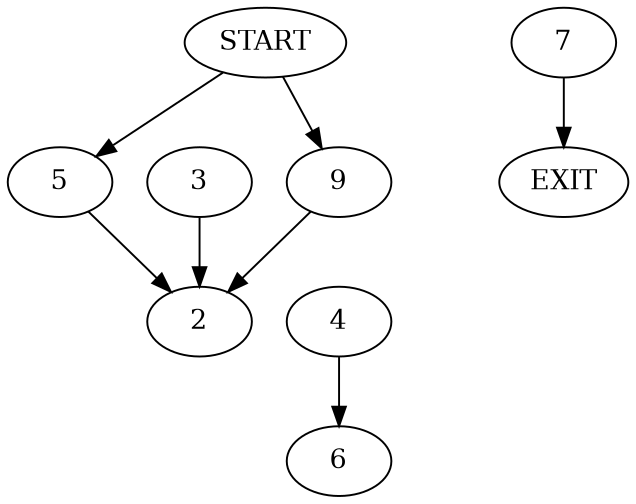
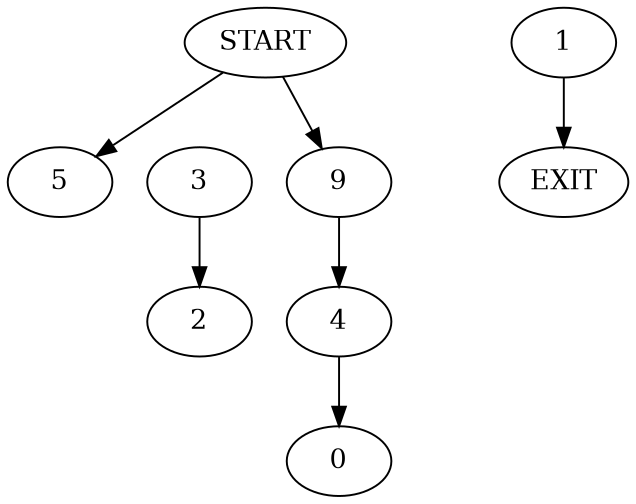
(564, 43) -> (564, 43)
(123, 245) -> none
(276, 245) -> (339, 242)
(339, 461) -> (339, 461)
